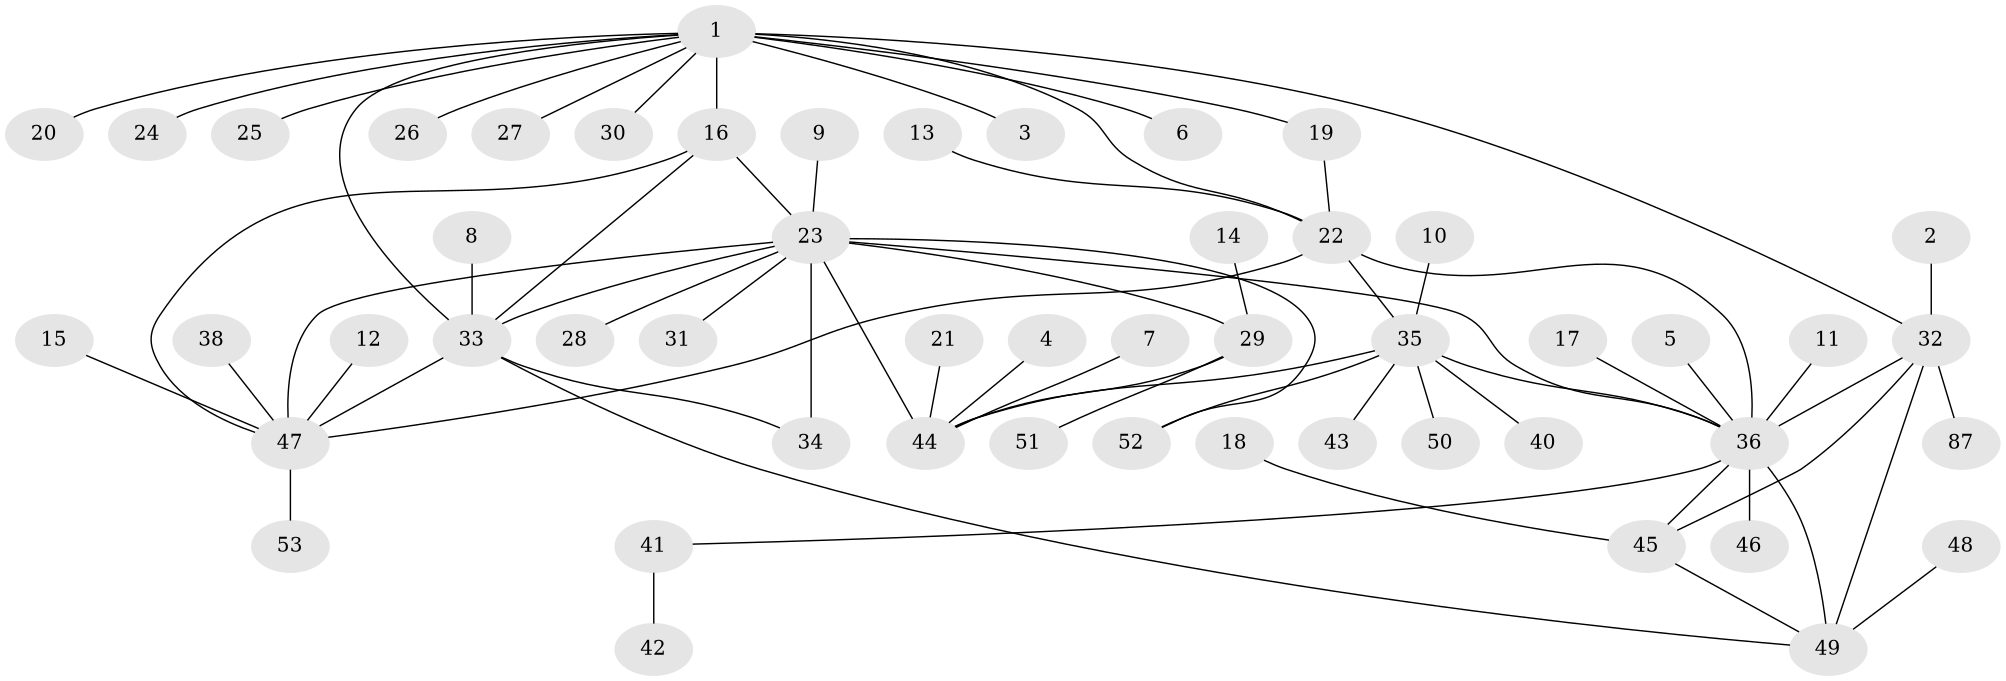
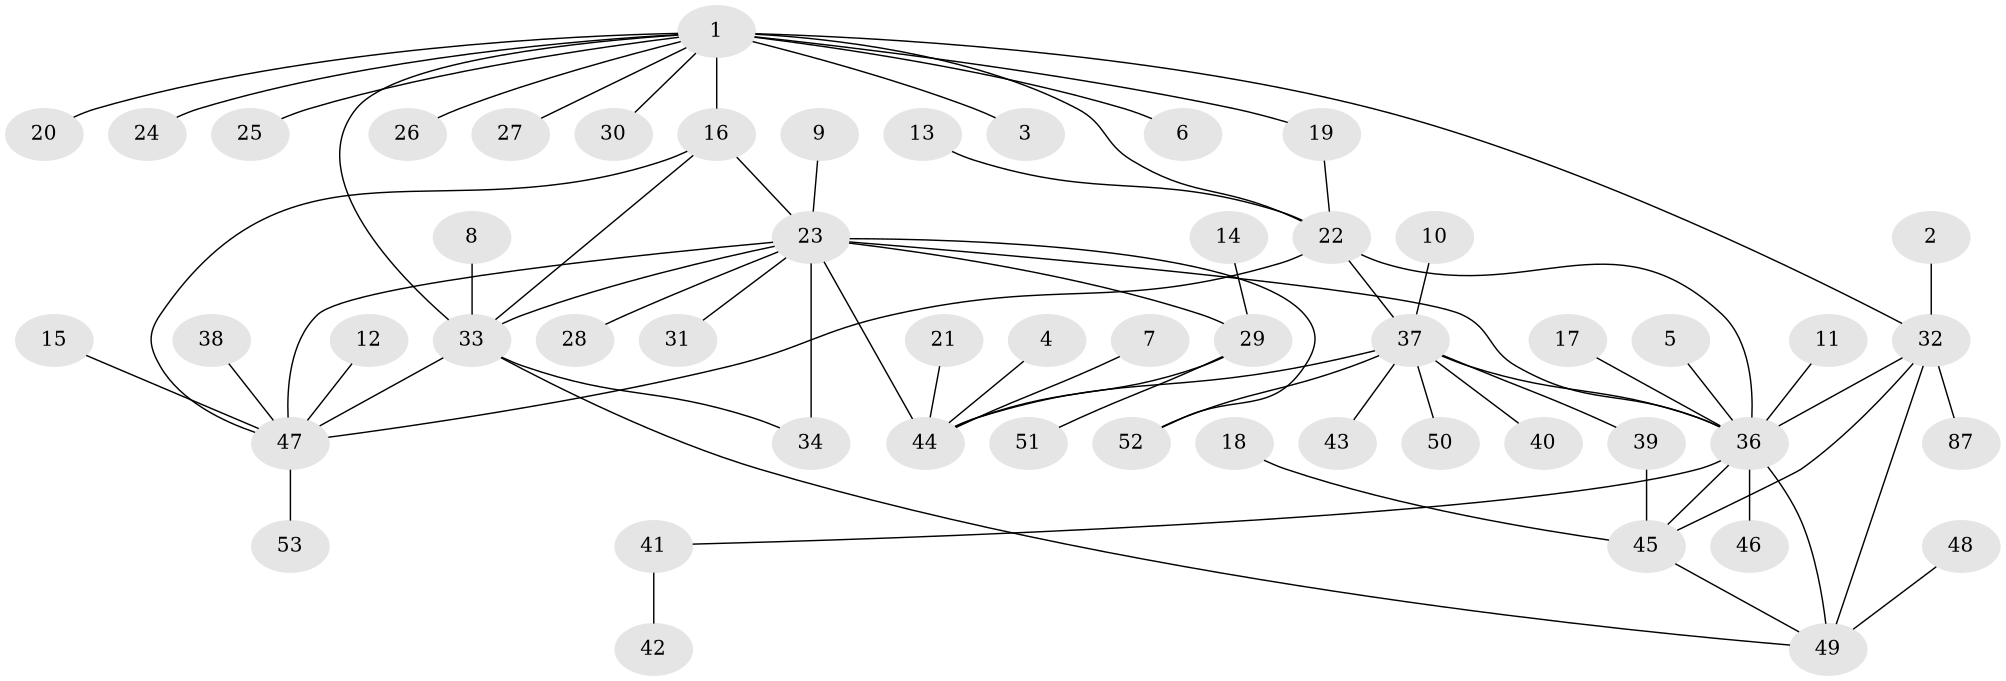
(1411, 340) -> (1411, 340)
none -> (1647, 443)
